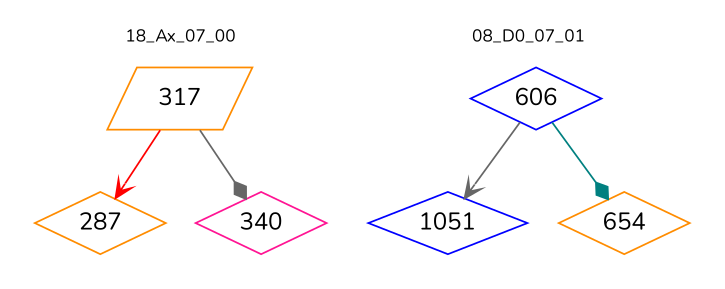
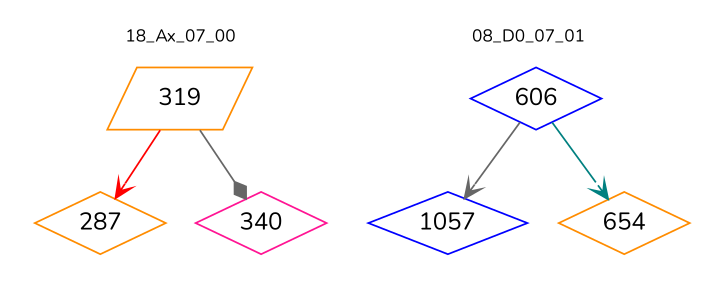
(180, 99) -> (180, 99)
(574, 152) -> (574, 152)
(448, 223) -> (448, 223)
